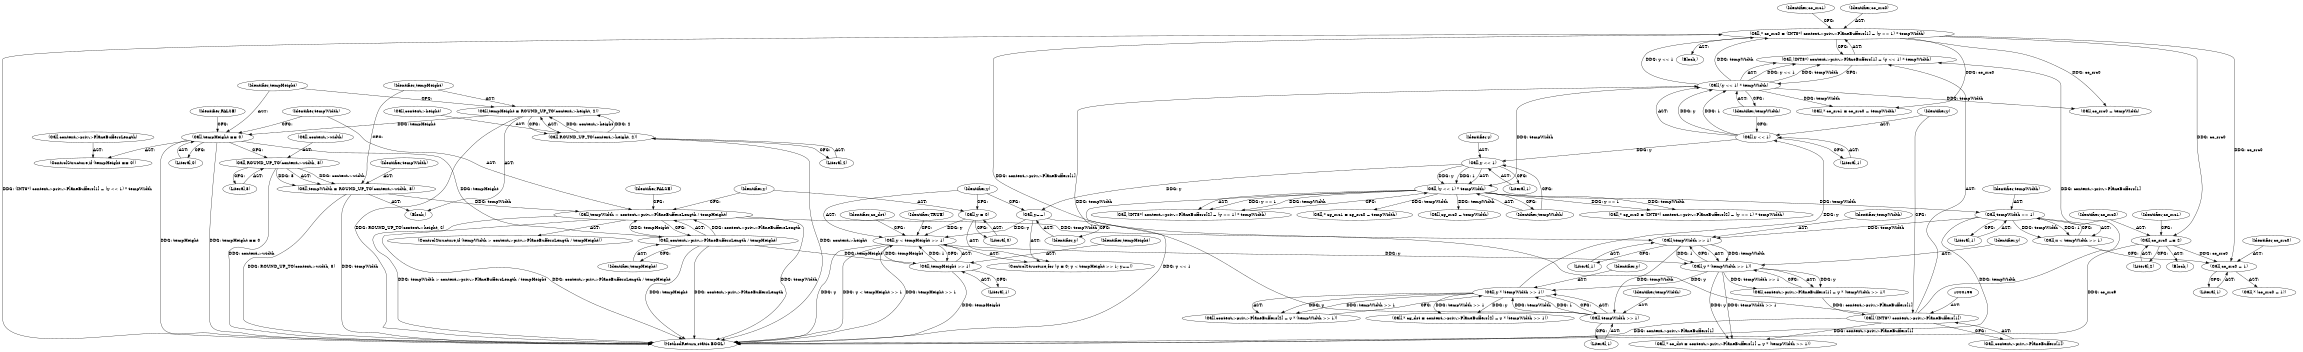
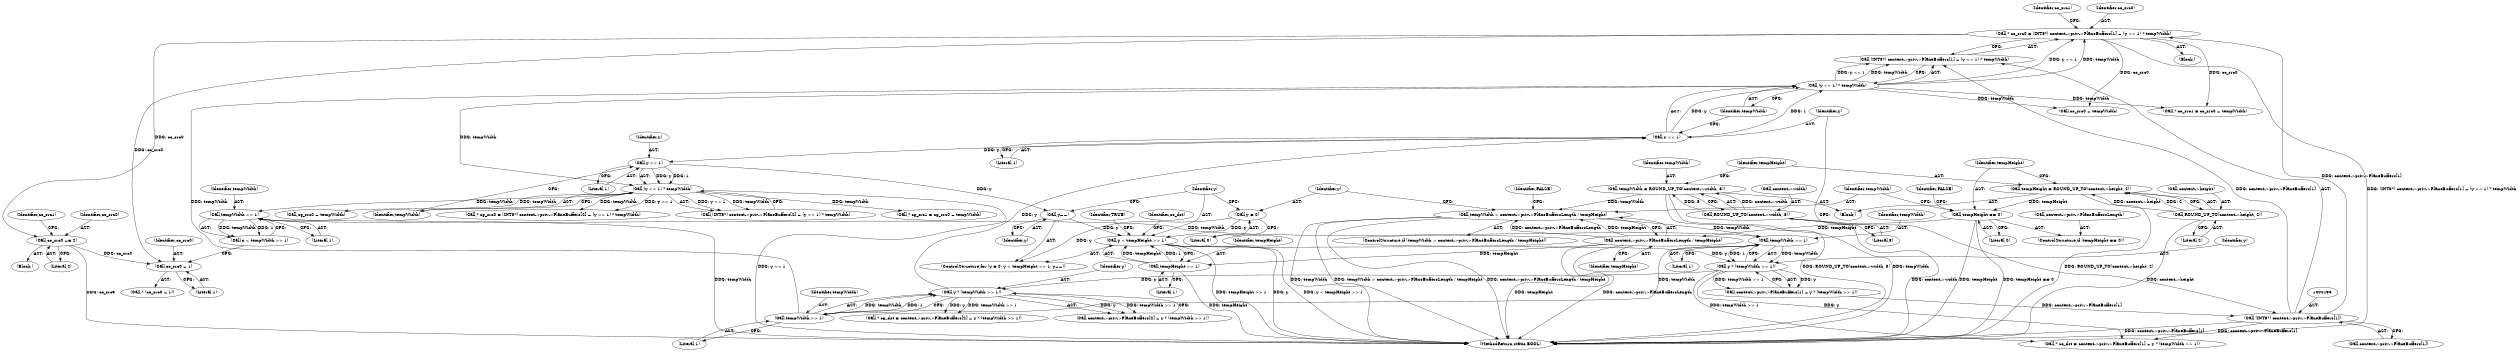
(247, 150) -> (1704, 201)
(975, 241) -> (1084, 241)
